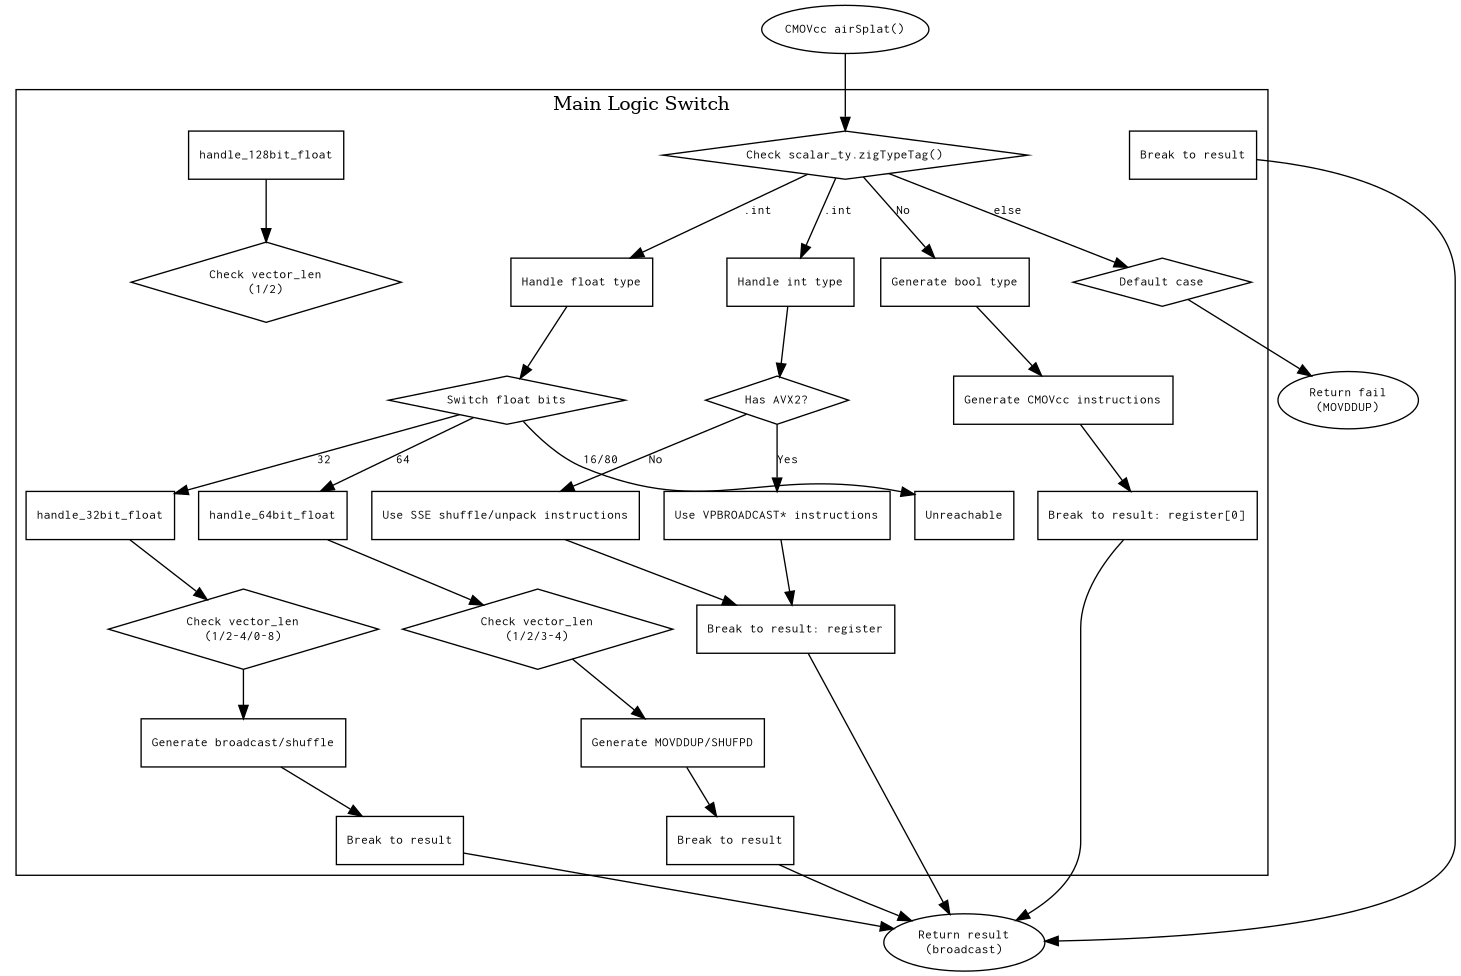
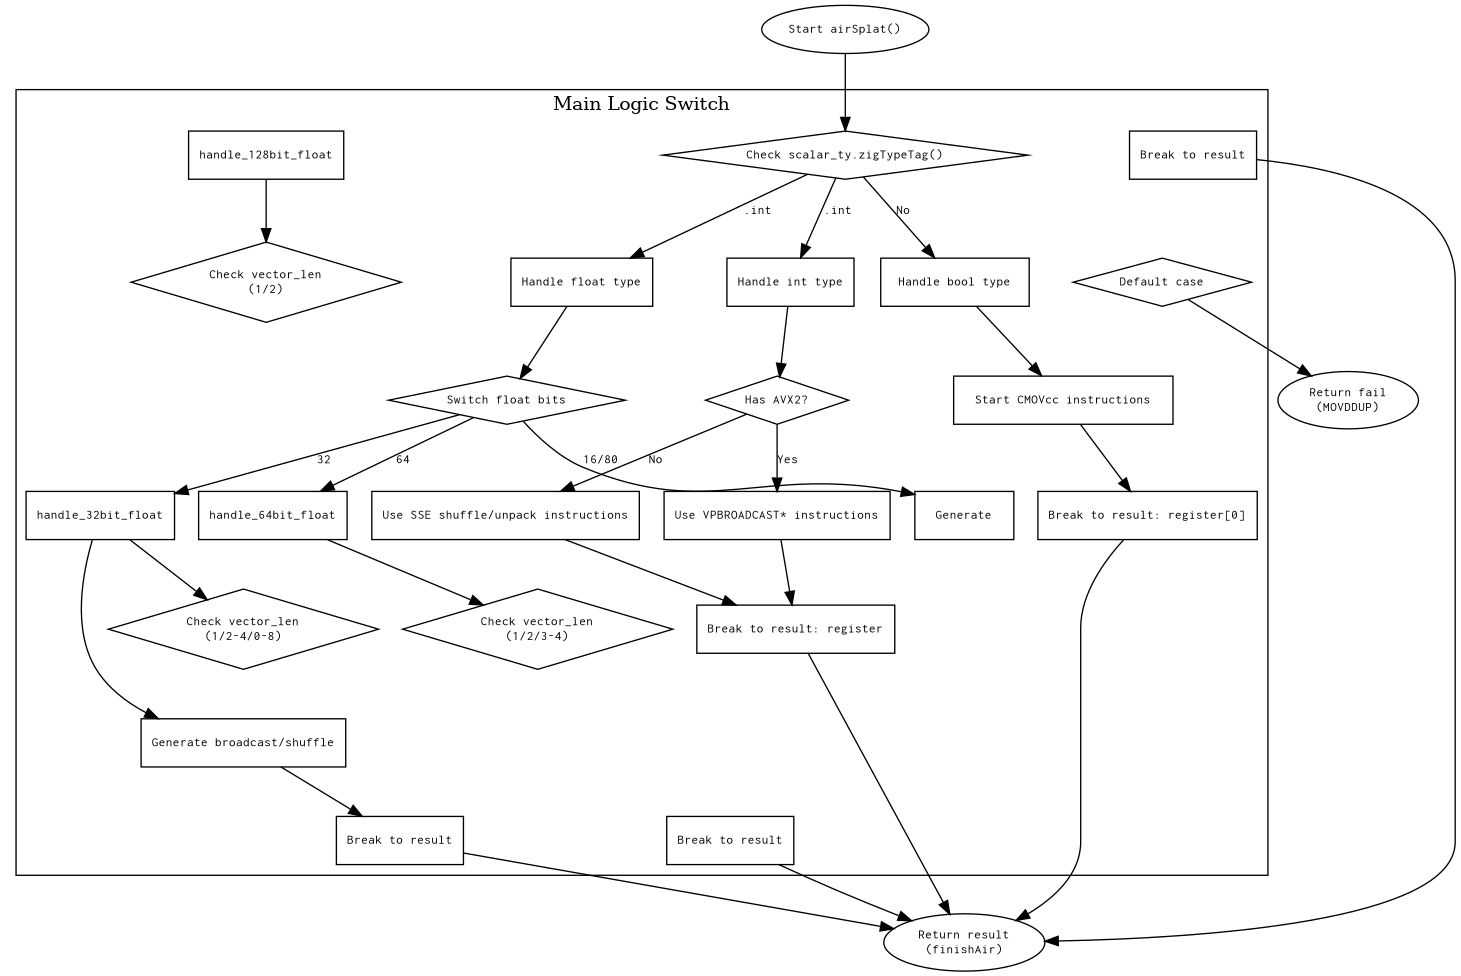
(845, 29) -> (845, 29)
(1002, 218) -> none
(955, 282) -> (955, 282)
(1063, 400) -> (1063, 400)
(964, 515) -> (964, 515)
(243, 687) -> (84, 638)
(673, 743) -> none
(964, 942) -> (964, 942)
